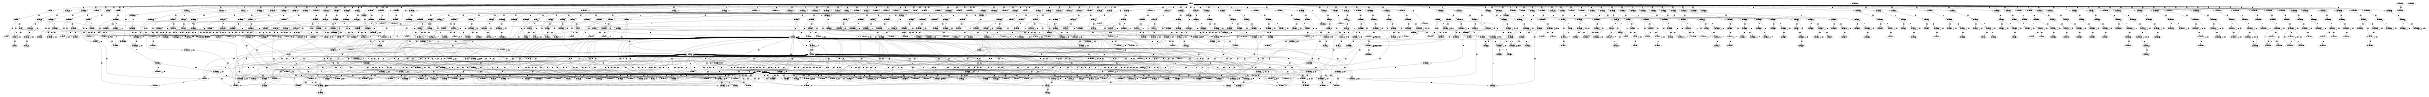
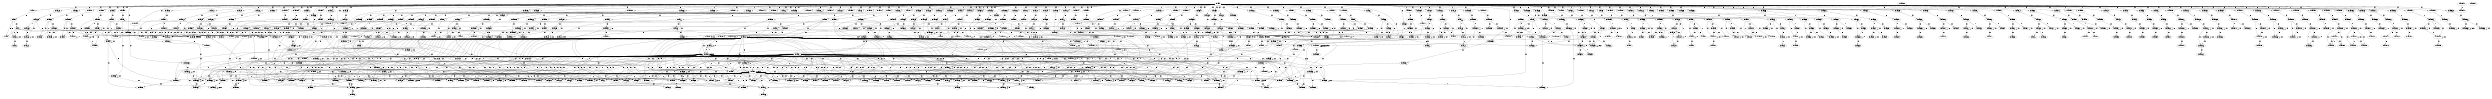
(1736, 28) -> (1790, 29)
none -> (1401, 37)
(559, 72) -> (218, 84)
